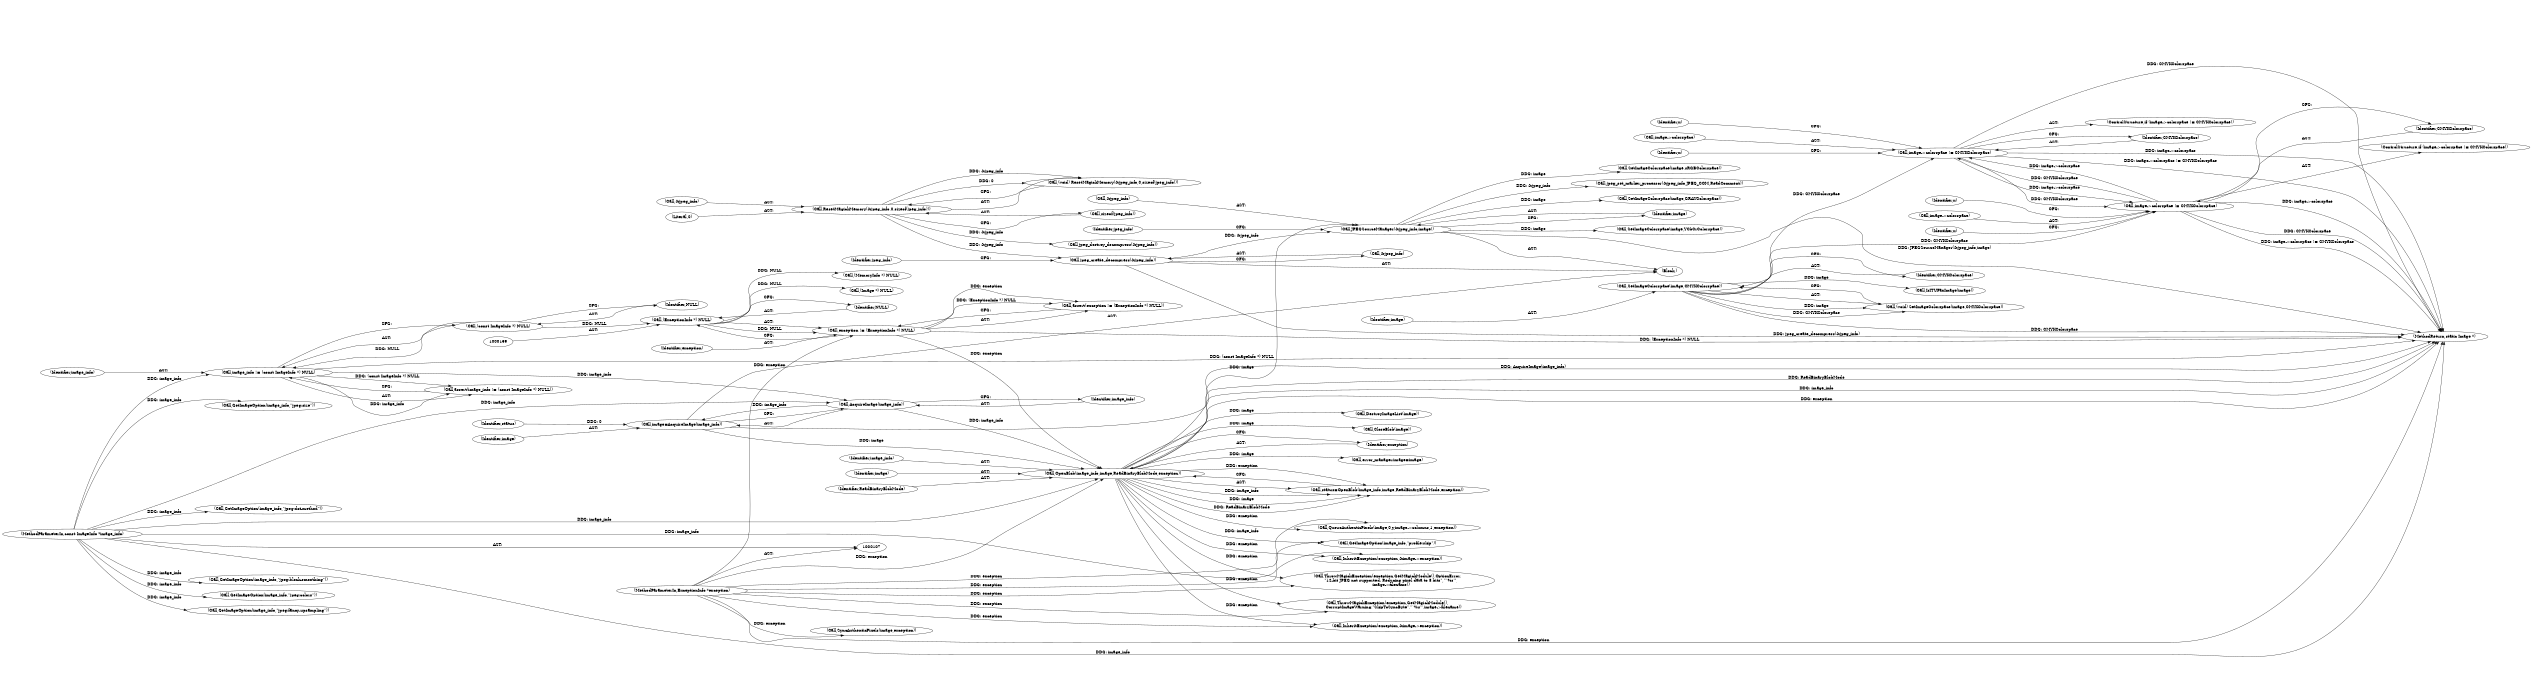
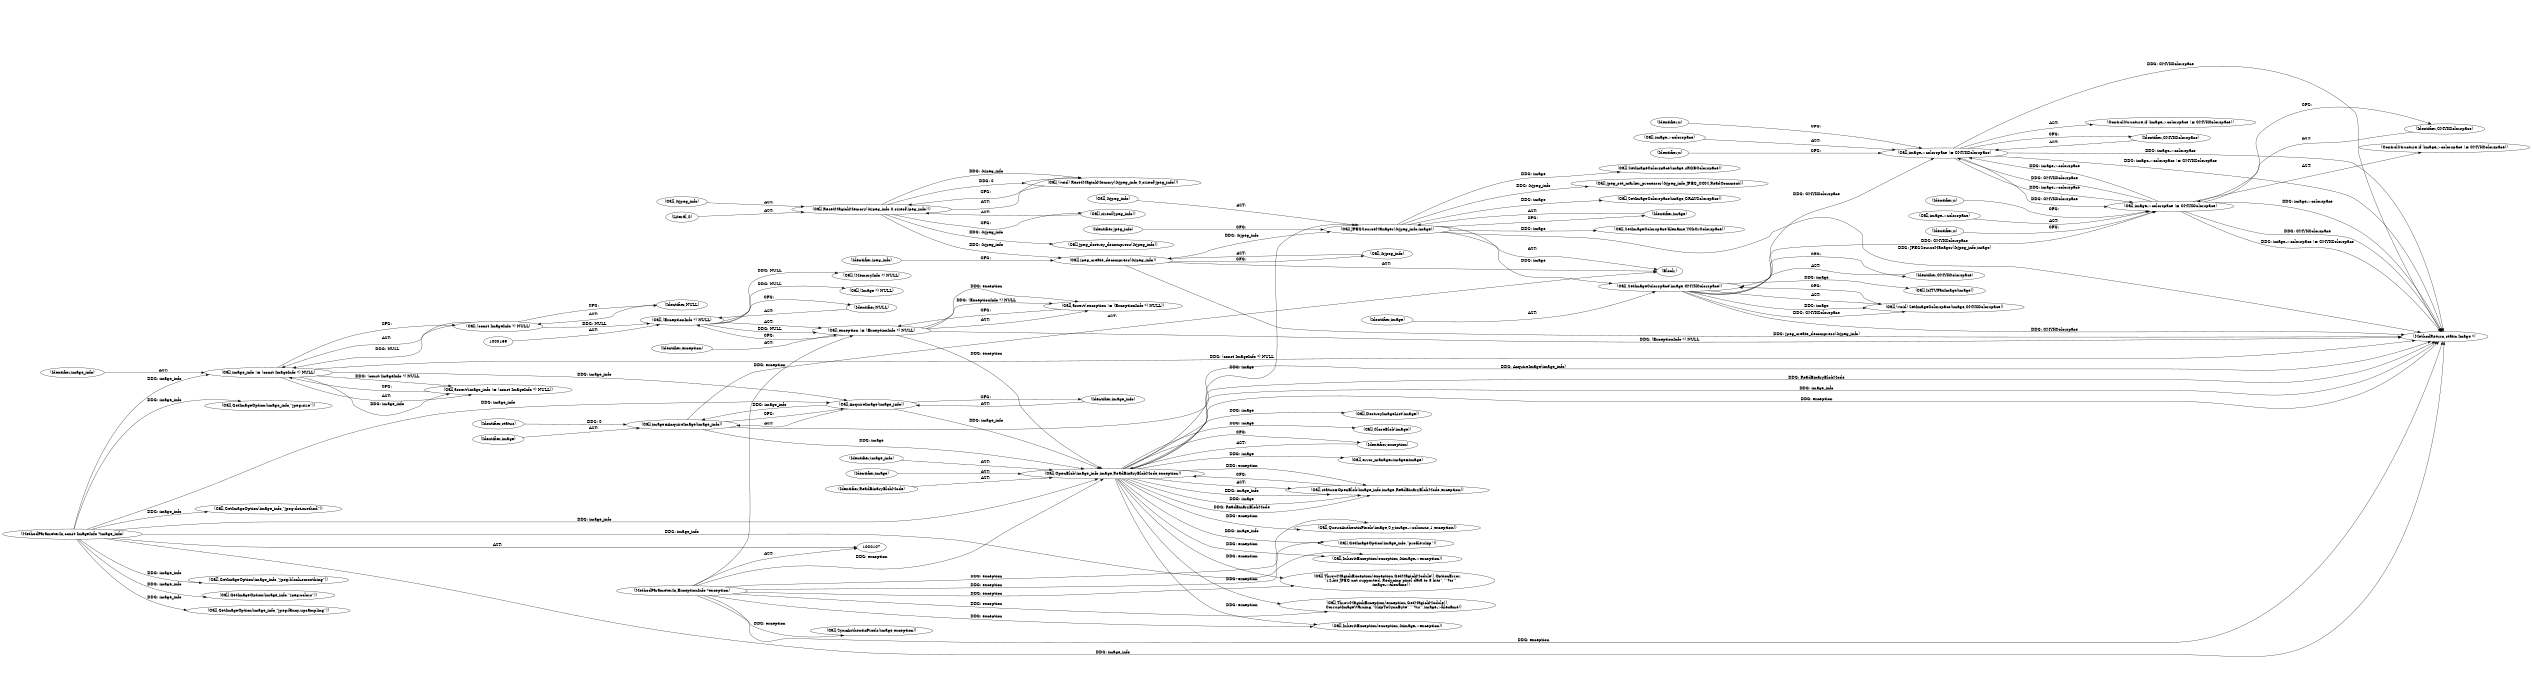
(1670, 230) -> (1670, 230)
none -> (1513, 271)
